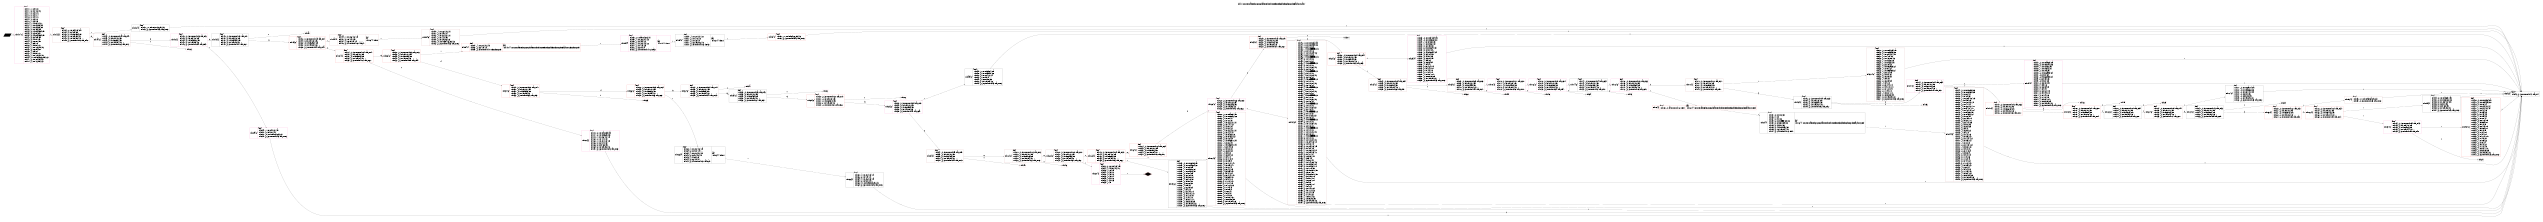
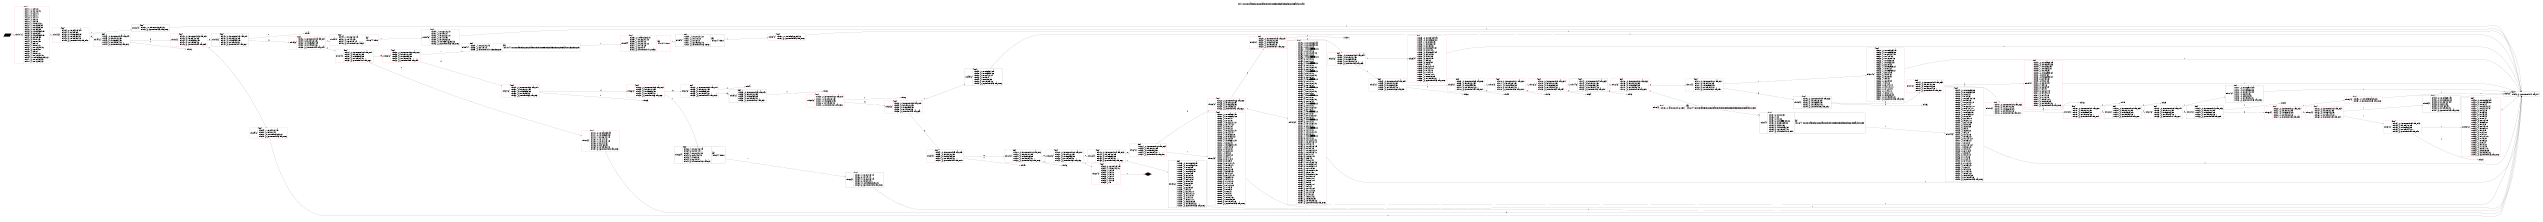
(786, 98) -> none
(1166, 159) -> (1187, 155)
